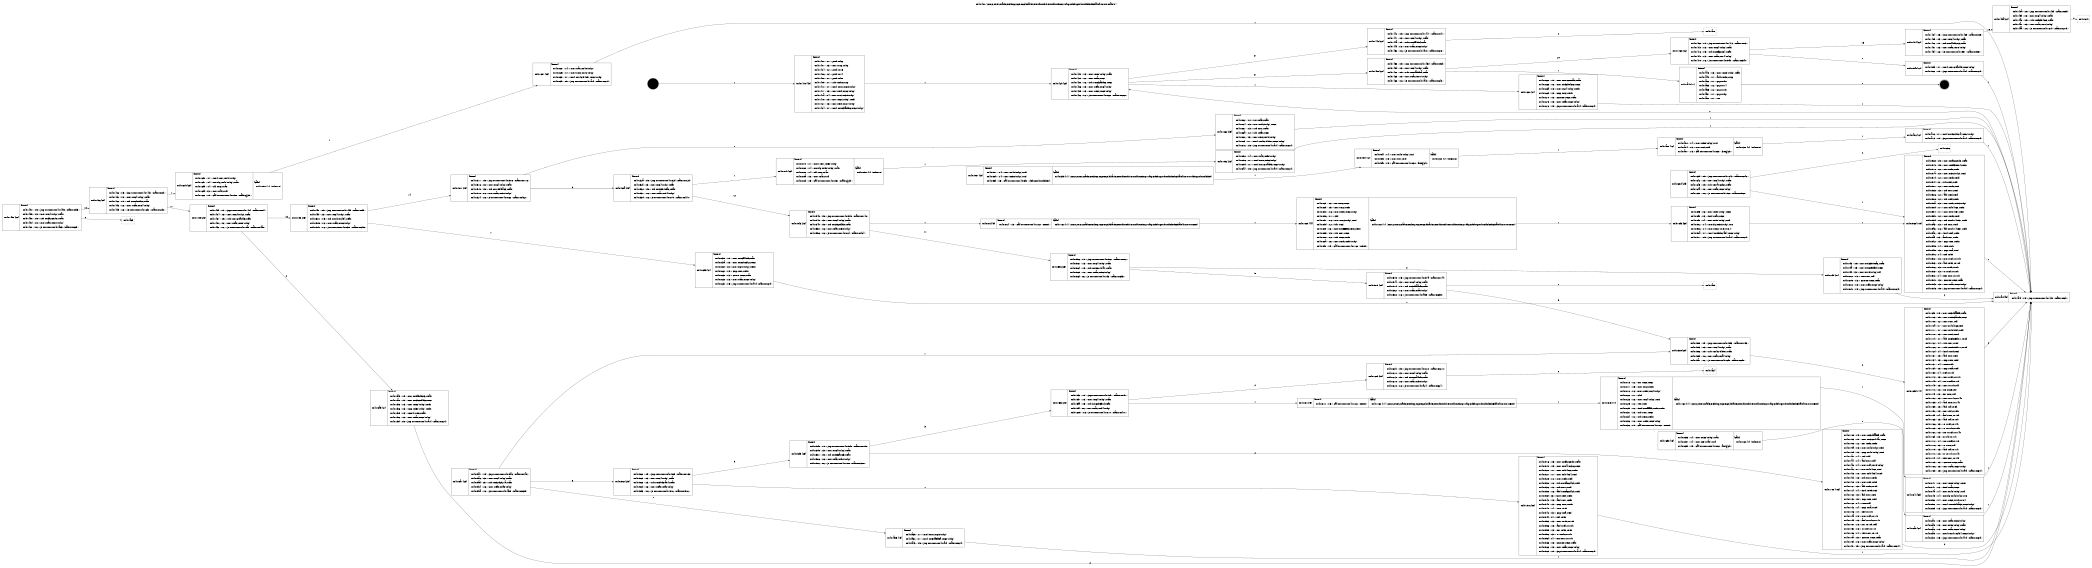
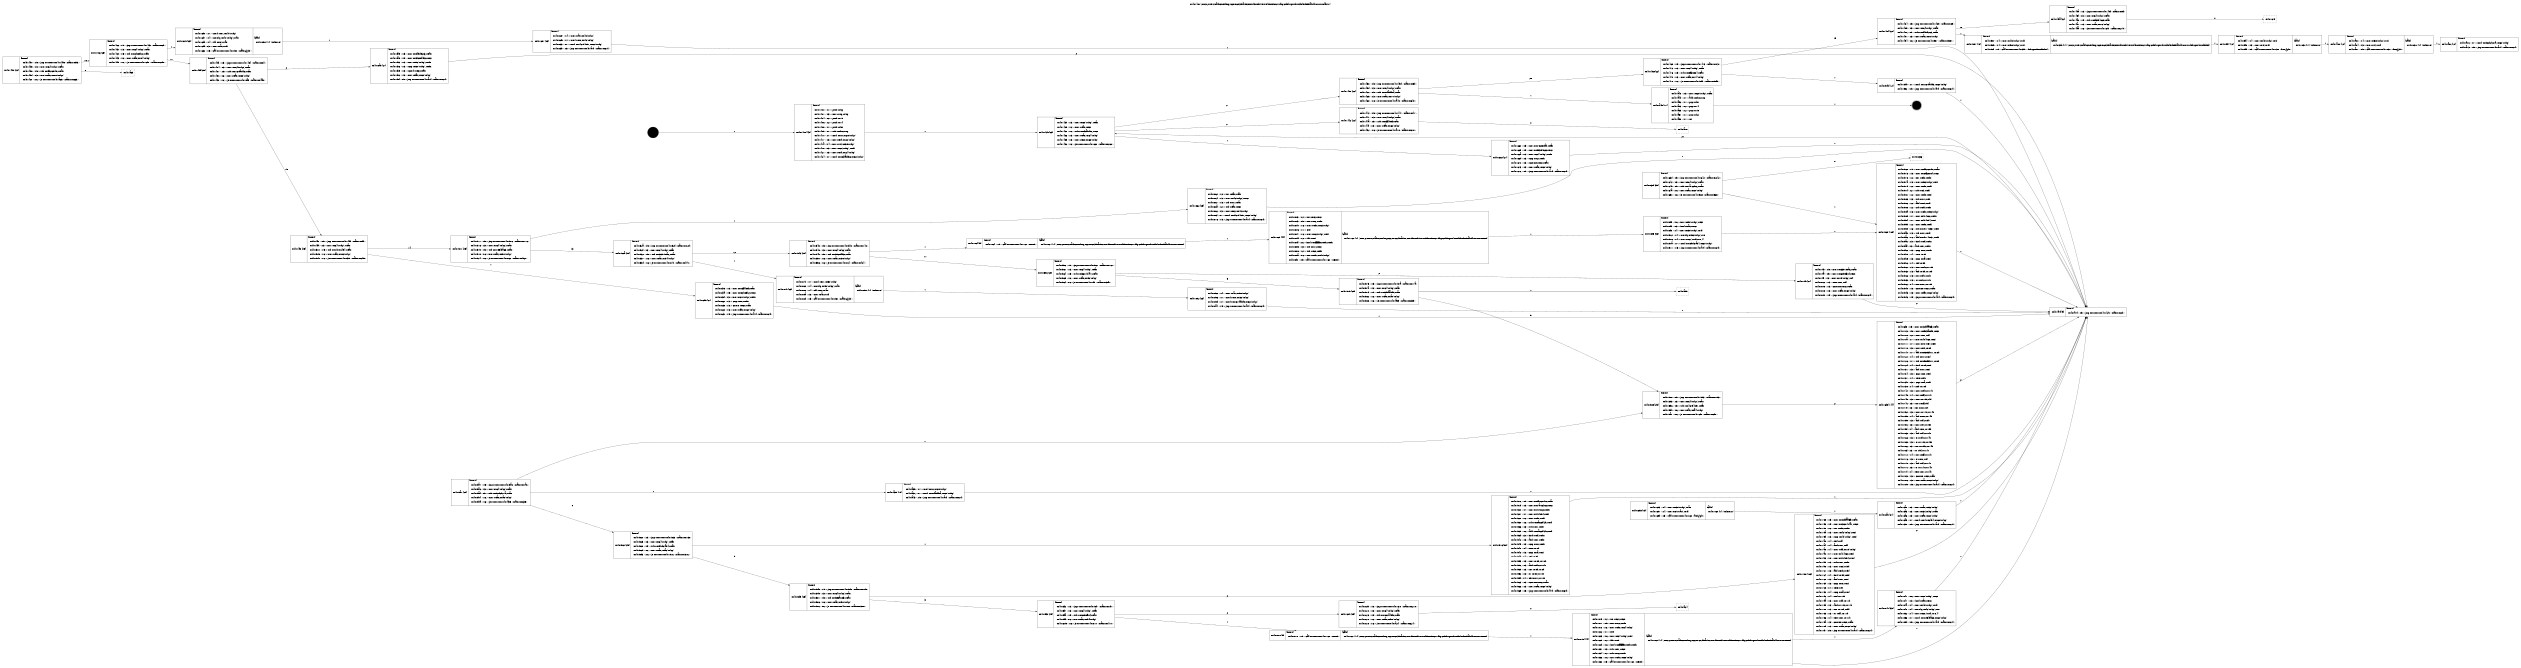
none -> (1960, 35)
(572, 187) -> (572, 249)
(2014, 214) -> (2014, 564)
